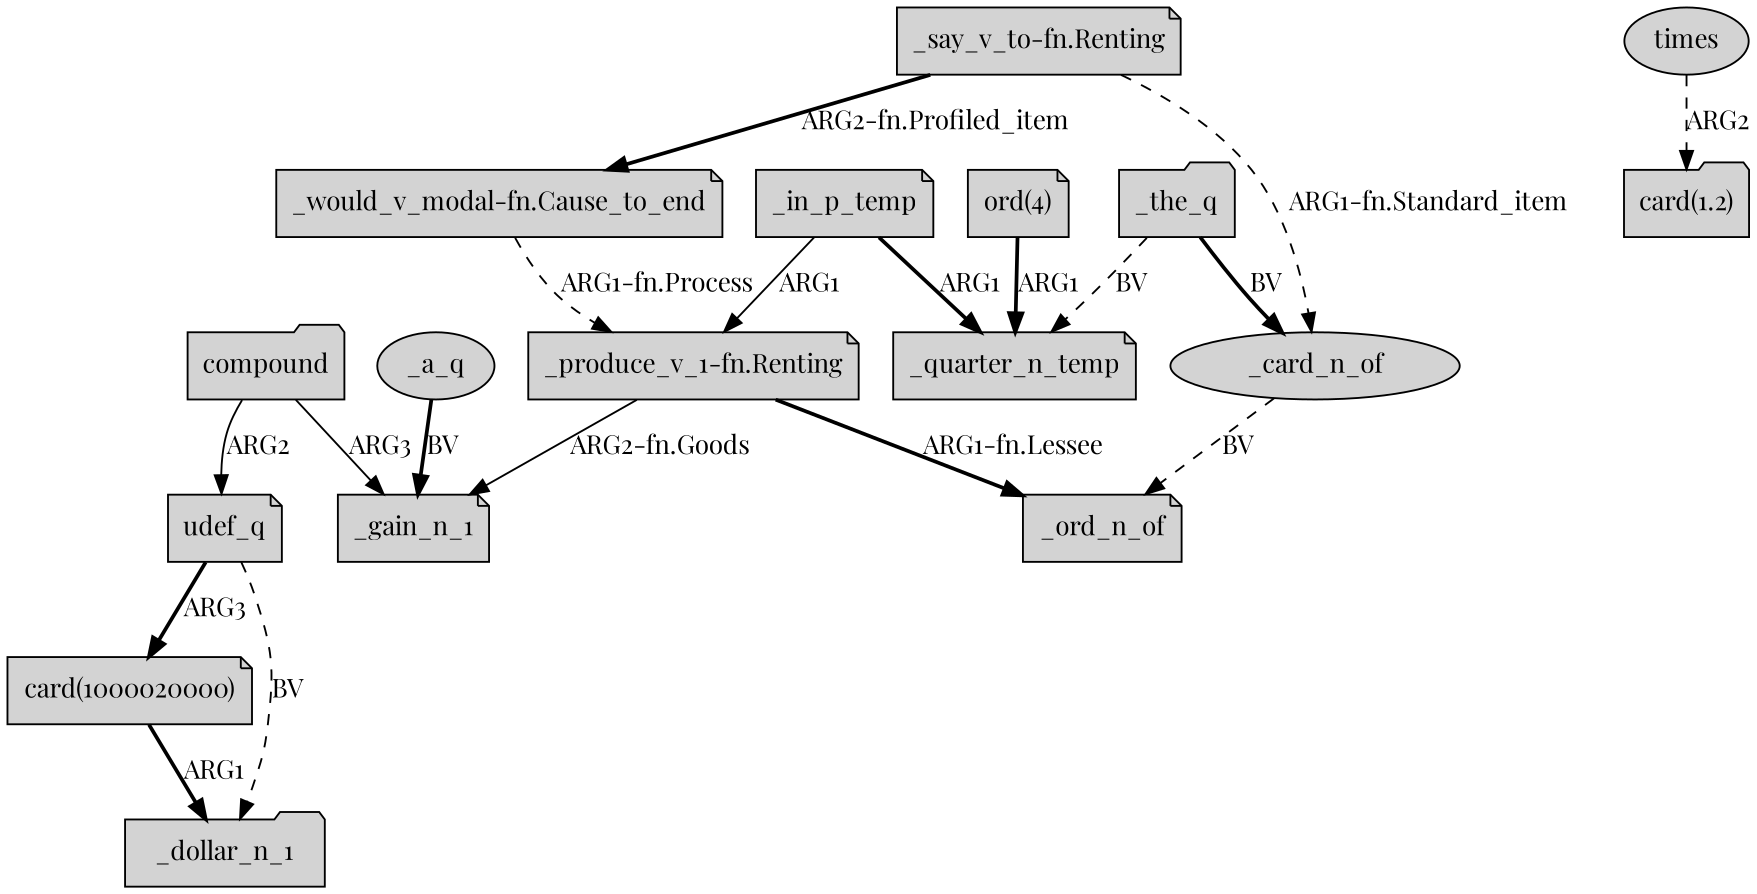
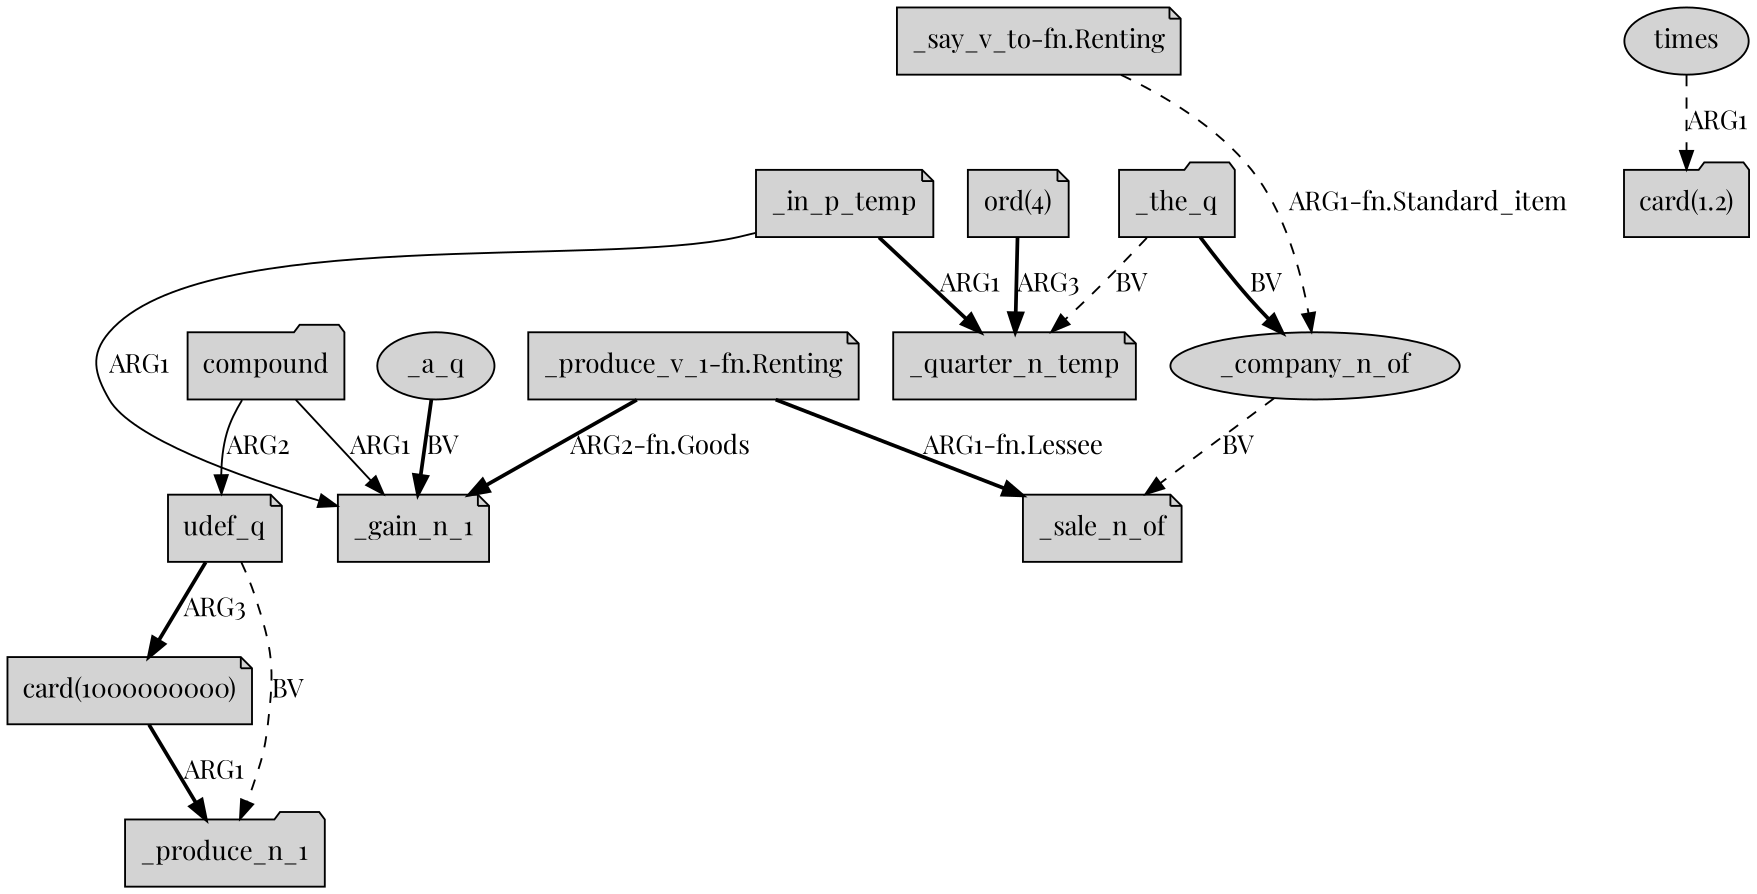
(1718, 122) -> (1718, 122)
(499, 203) -> none
(776, 278) -> (272, 270)
(1049, 285) -> (1049, 285)
(1315, 366) -> (1315, 366)
(562, 443) -> (562, 443)
(381, 447) -> (381, 447)
(1102, 528) -> (1102, 528)
(130, 691) -> (130, 691)
(225, 853) -> (225, 853)
